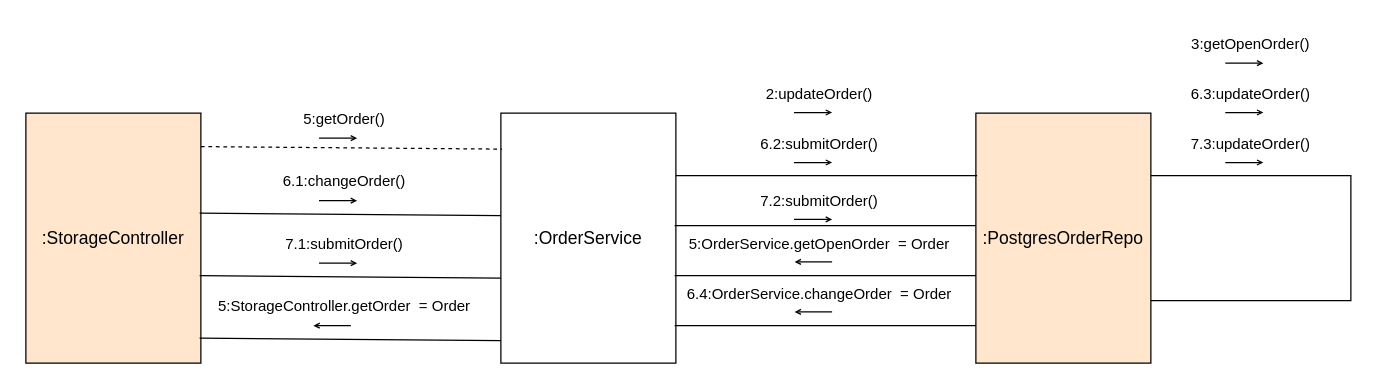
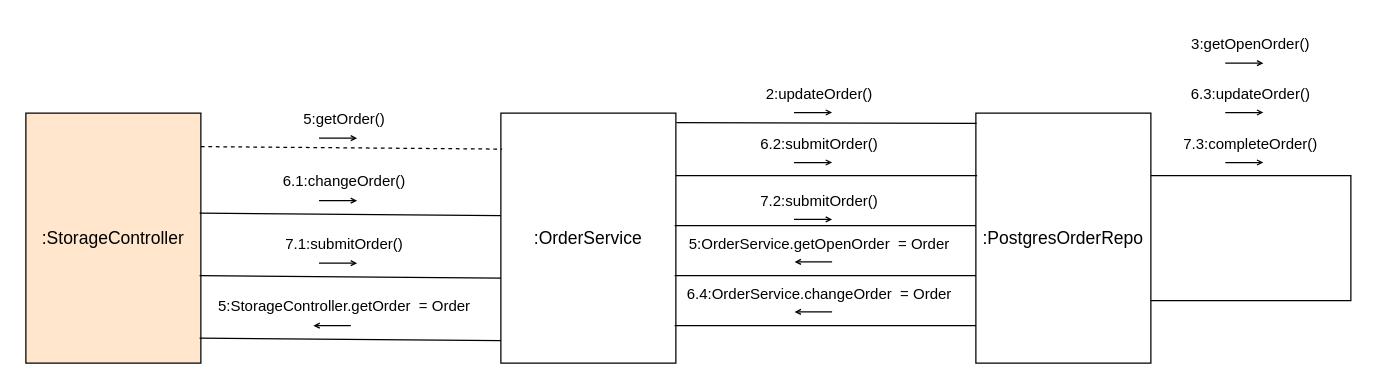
none -> (826, 123)
(1251, 144) -> (1251, 144)
(1063, 238) -> (1063, 238)
